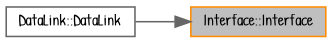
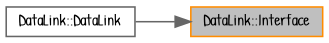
(258, 22) -> (257, 22)
